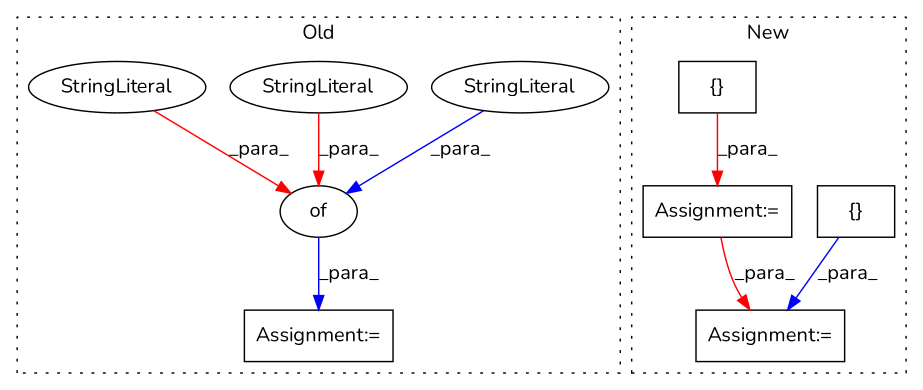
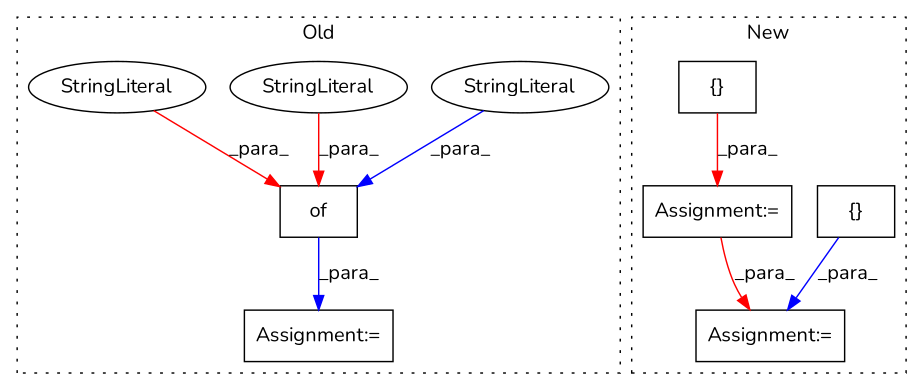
(319, 212) -> (319, 212)
